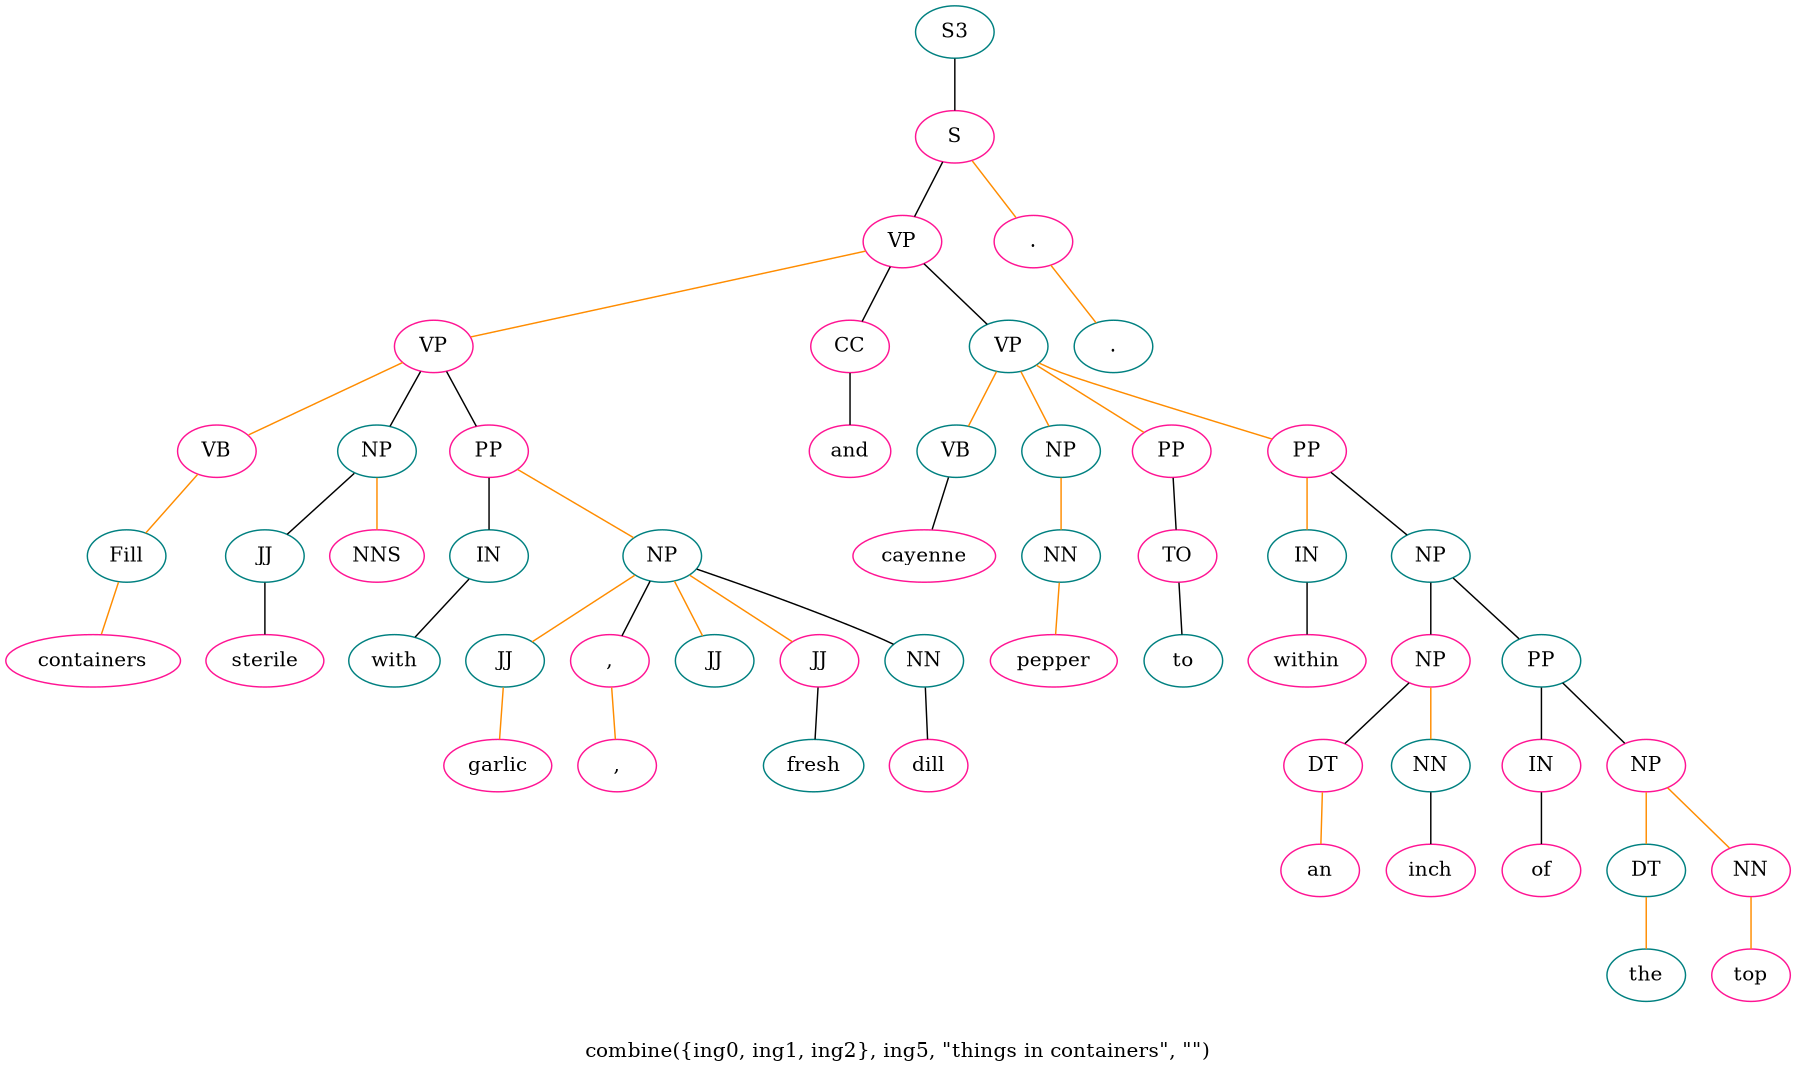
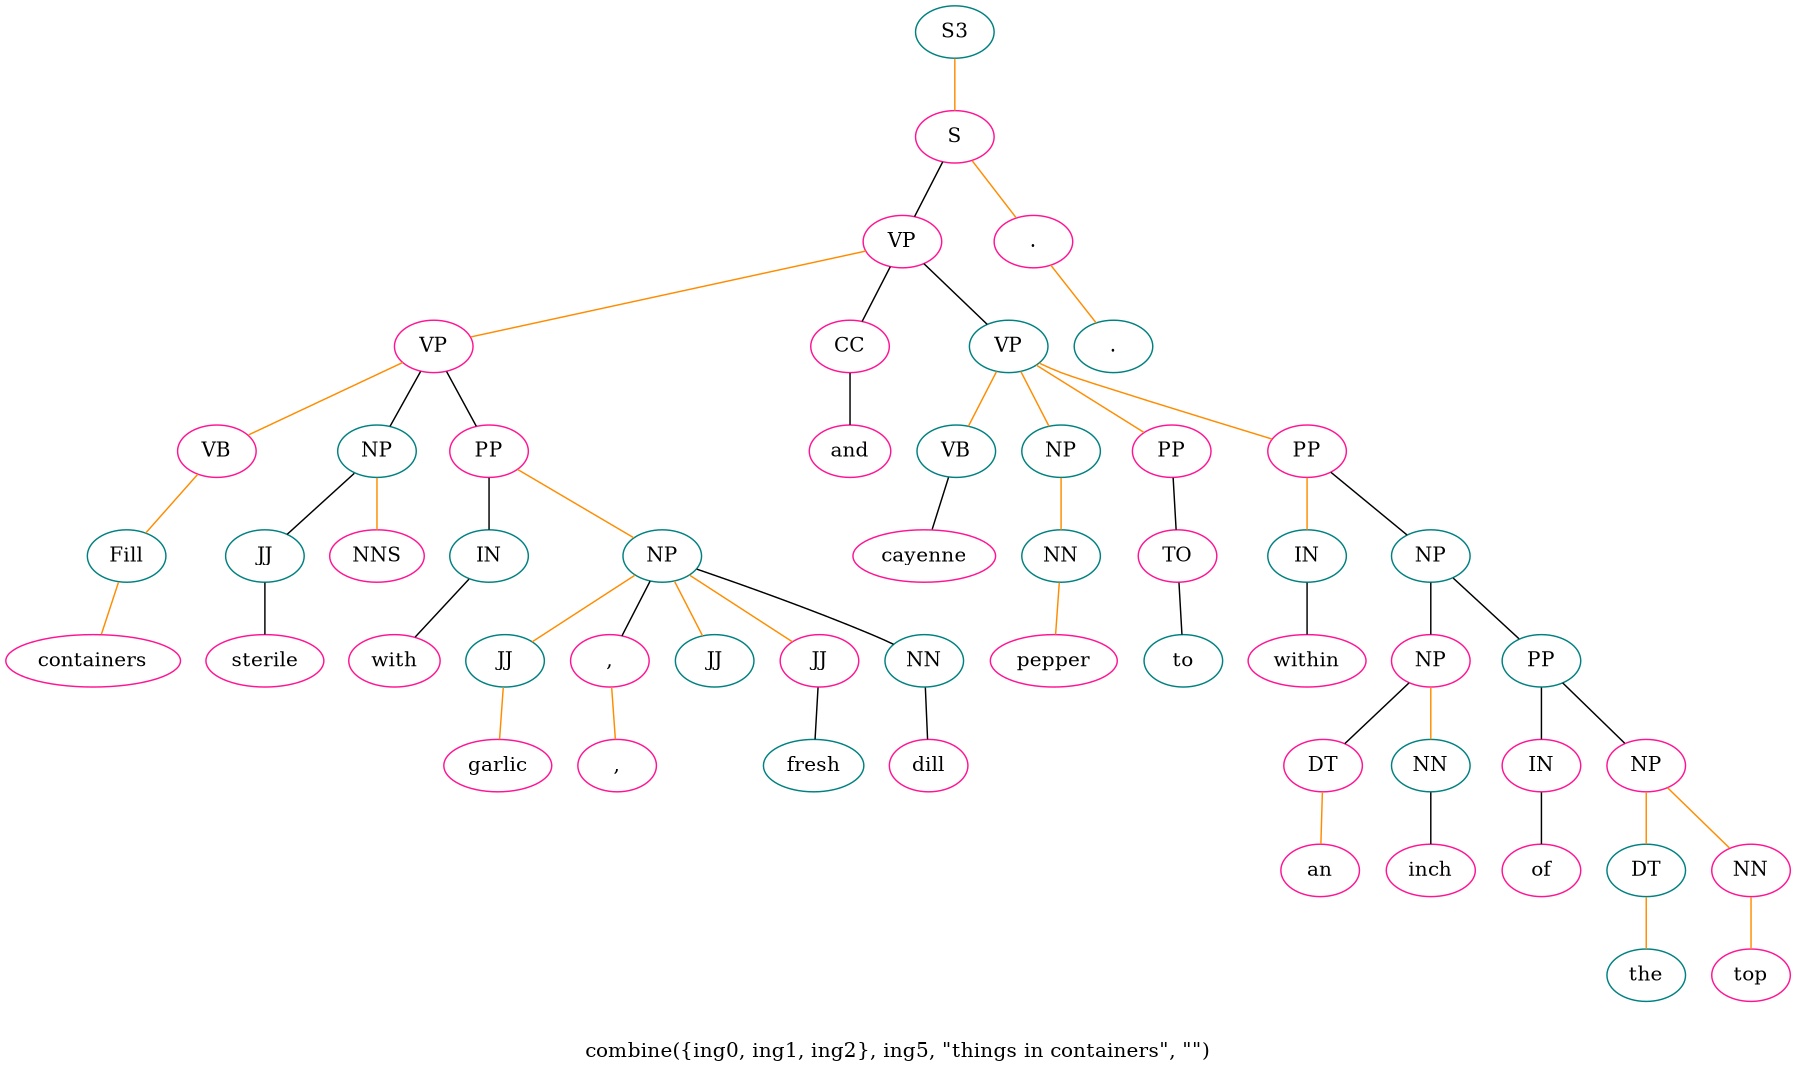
(955, 85) -> (955, 85)
(394, 661) -> (394, 661)
